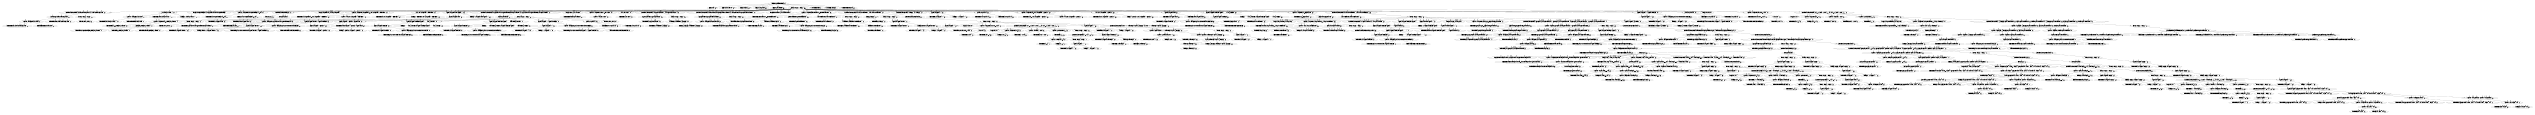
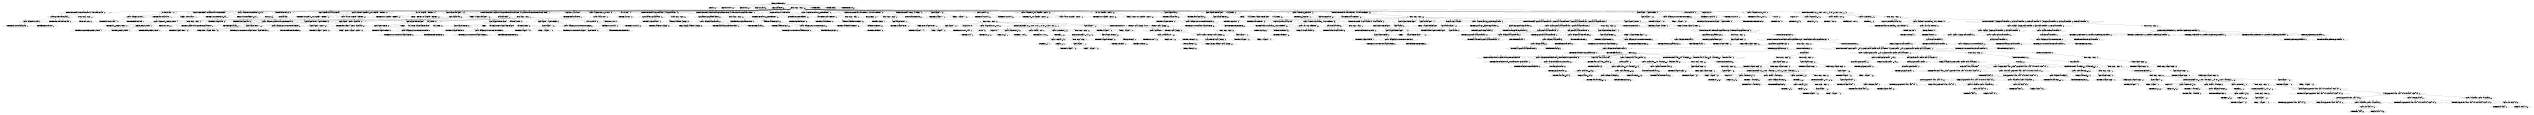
none -> (1660, 76)
